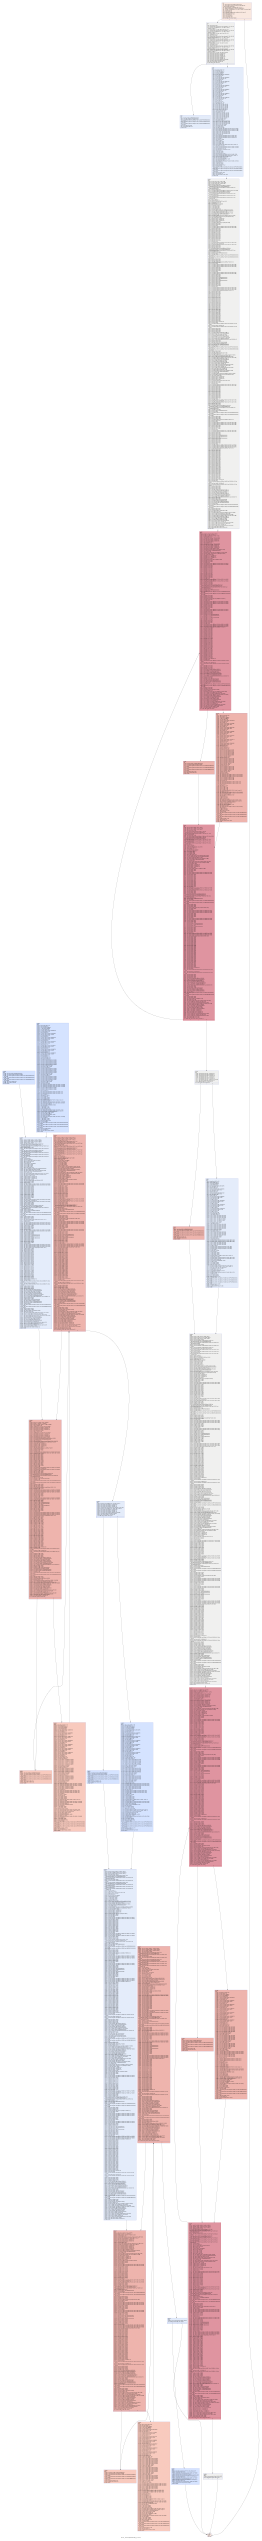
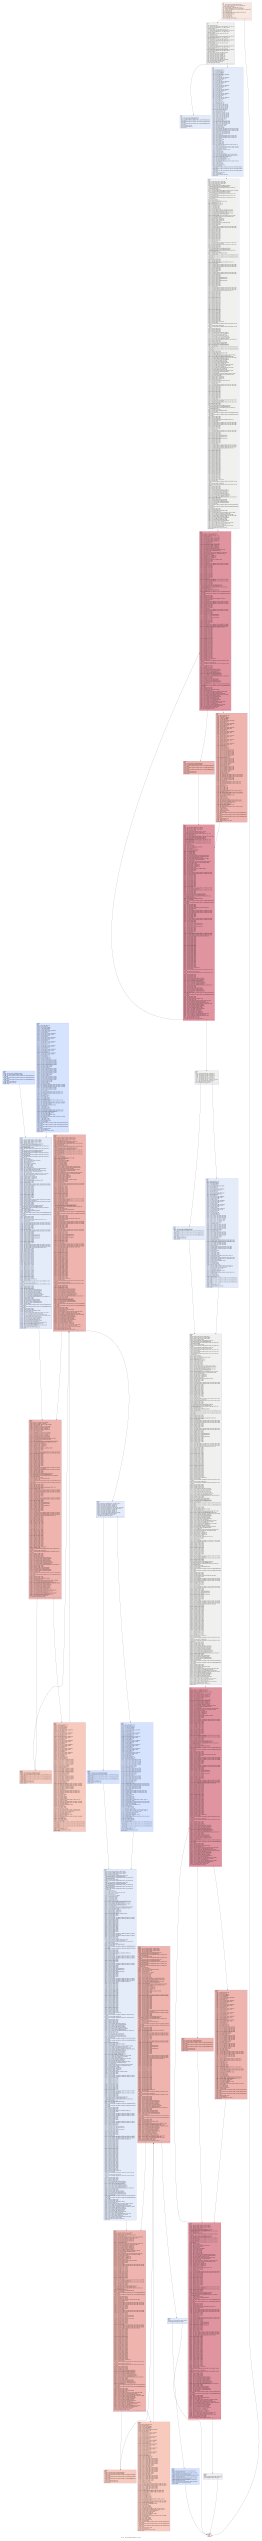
(189, 1233) -> (189, 1233)
